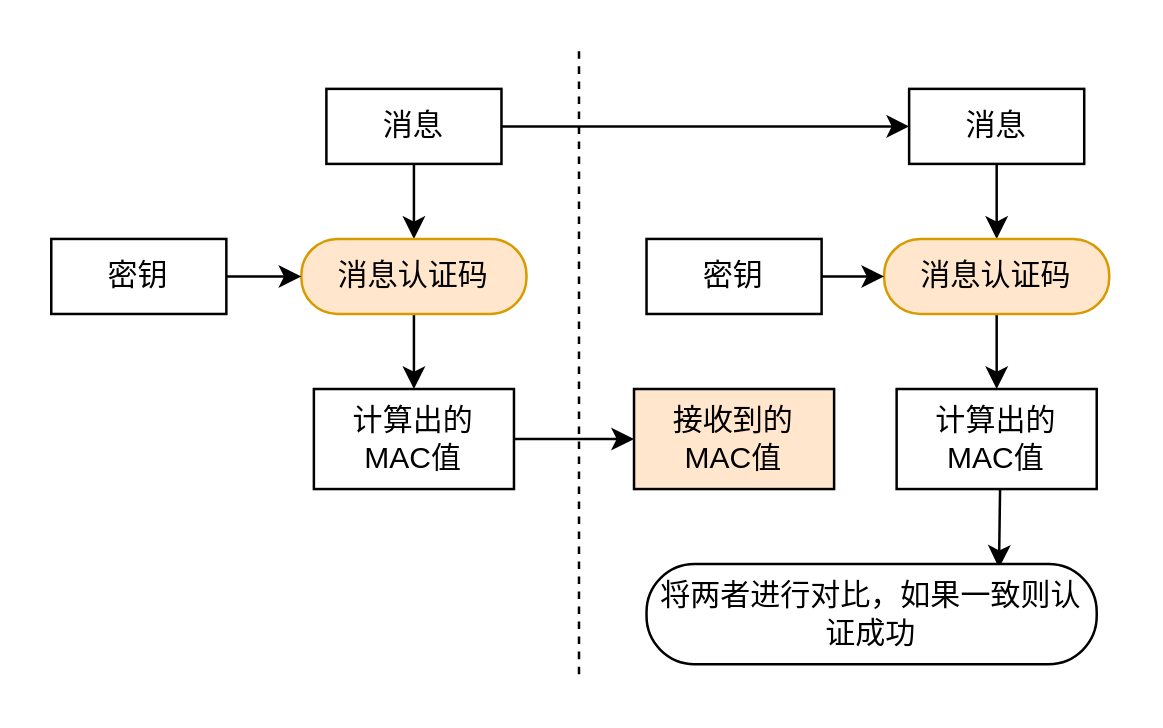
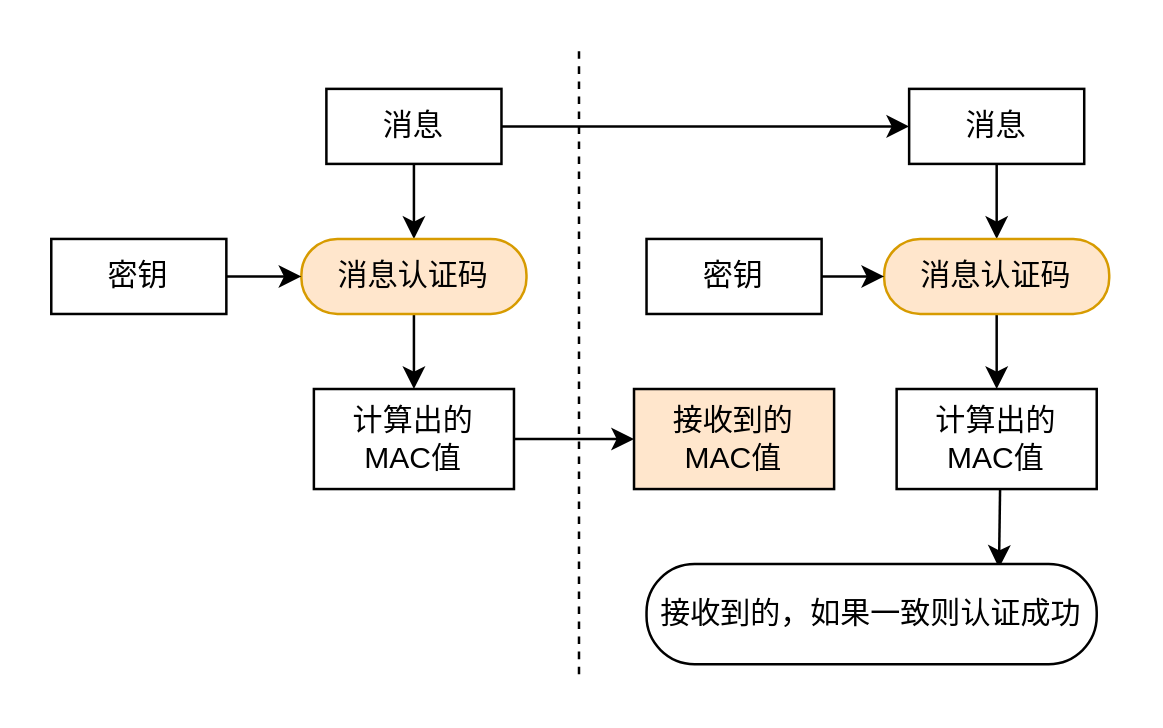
(871, 614) -> (871, 614)
